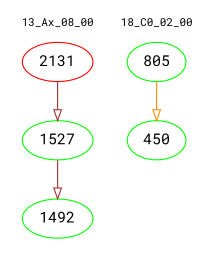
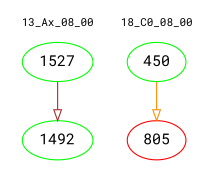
(157, 23) -> (157, 23)
(58, 62) -> none
(157, 62) -> (157, 140)
(157, 96) -> (157, 96)
